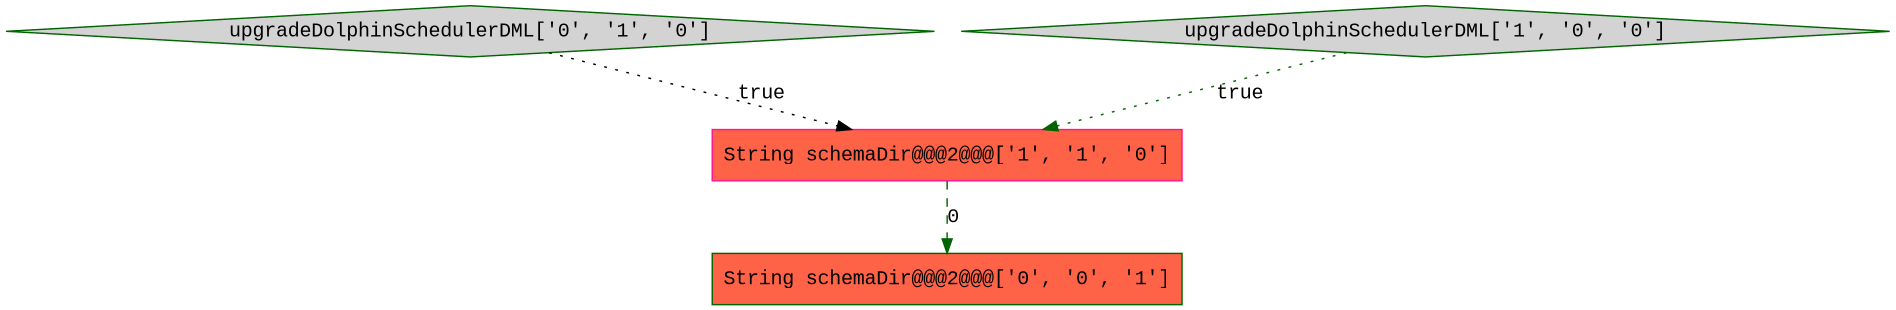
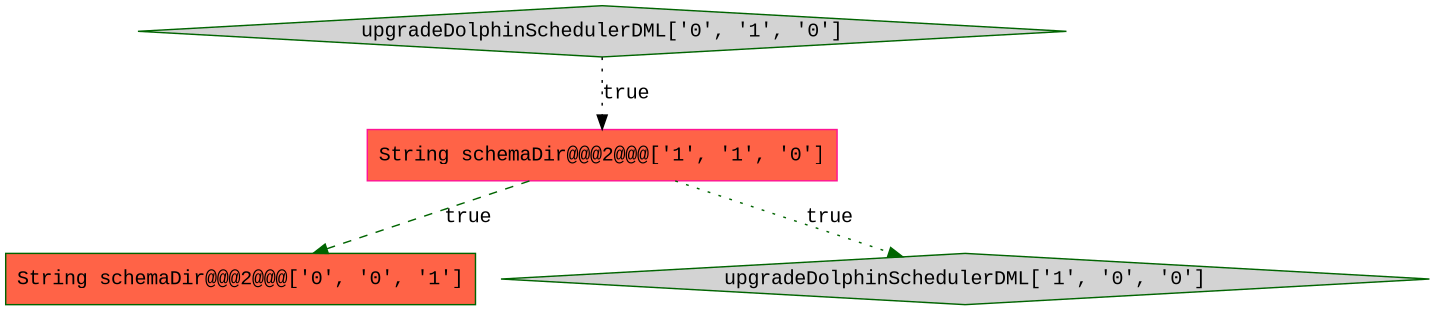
(1202, 89) -> (782, 217)
(954, 217) -> (468, 217)
